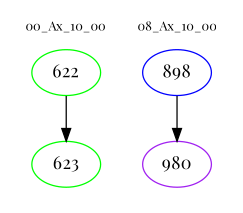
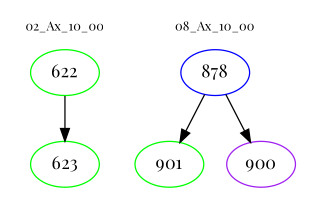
(66, 27) -> (65, 27)
(177, 73) -> (215, 73)
none -> (169, 164)
(177, 164) -> (261, 164)
